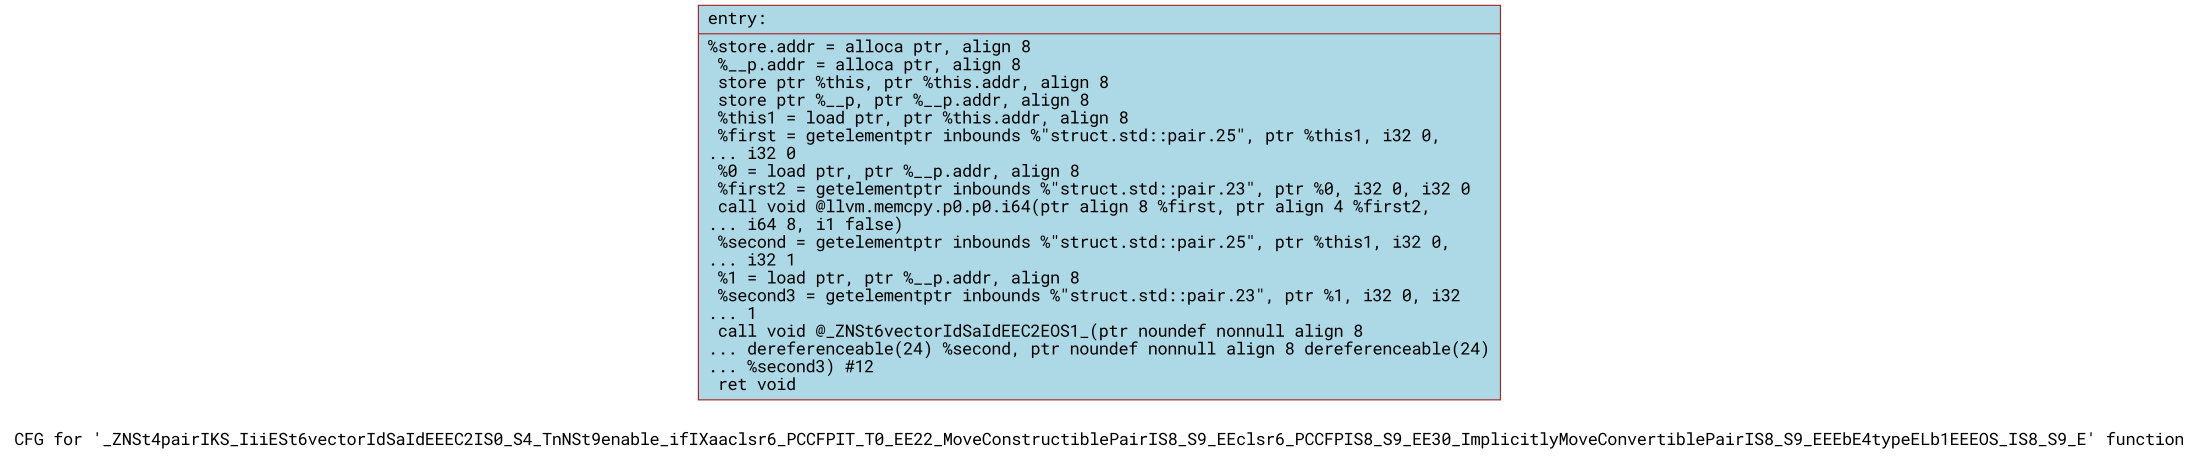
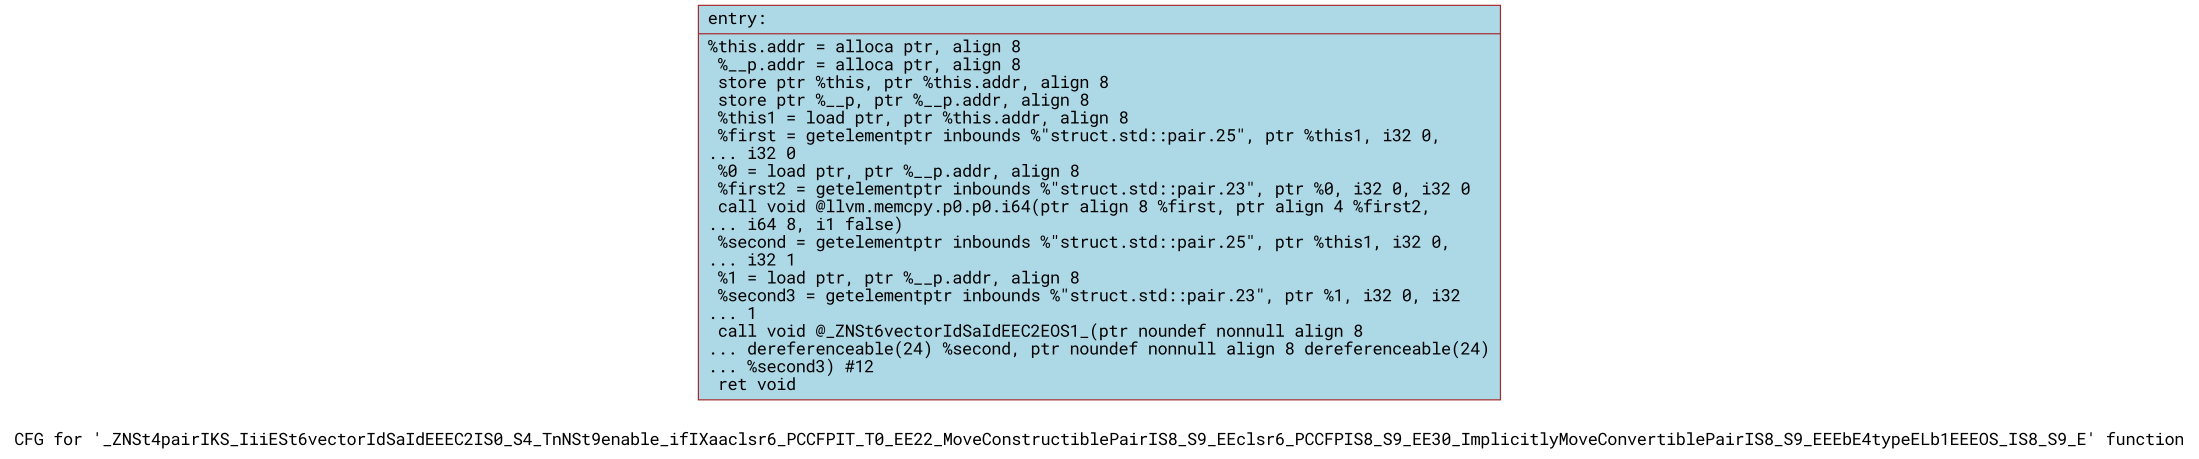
(870, 47) -> (865, 47)
